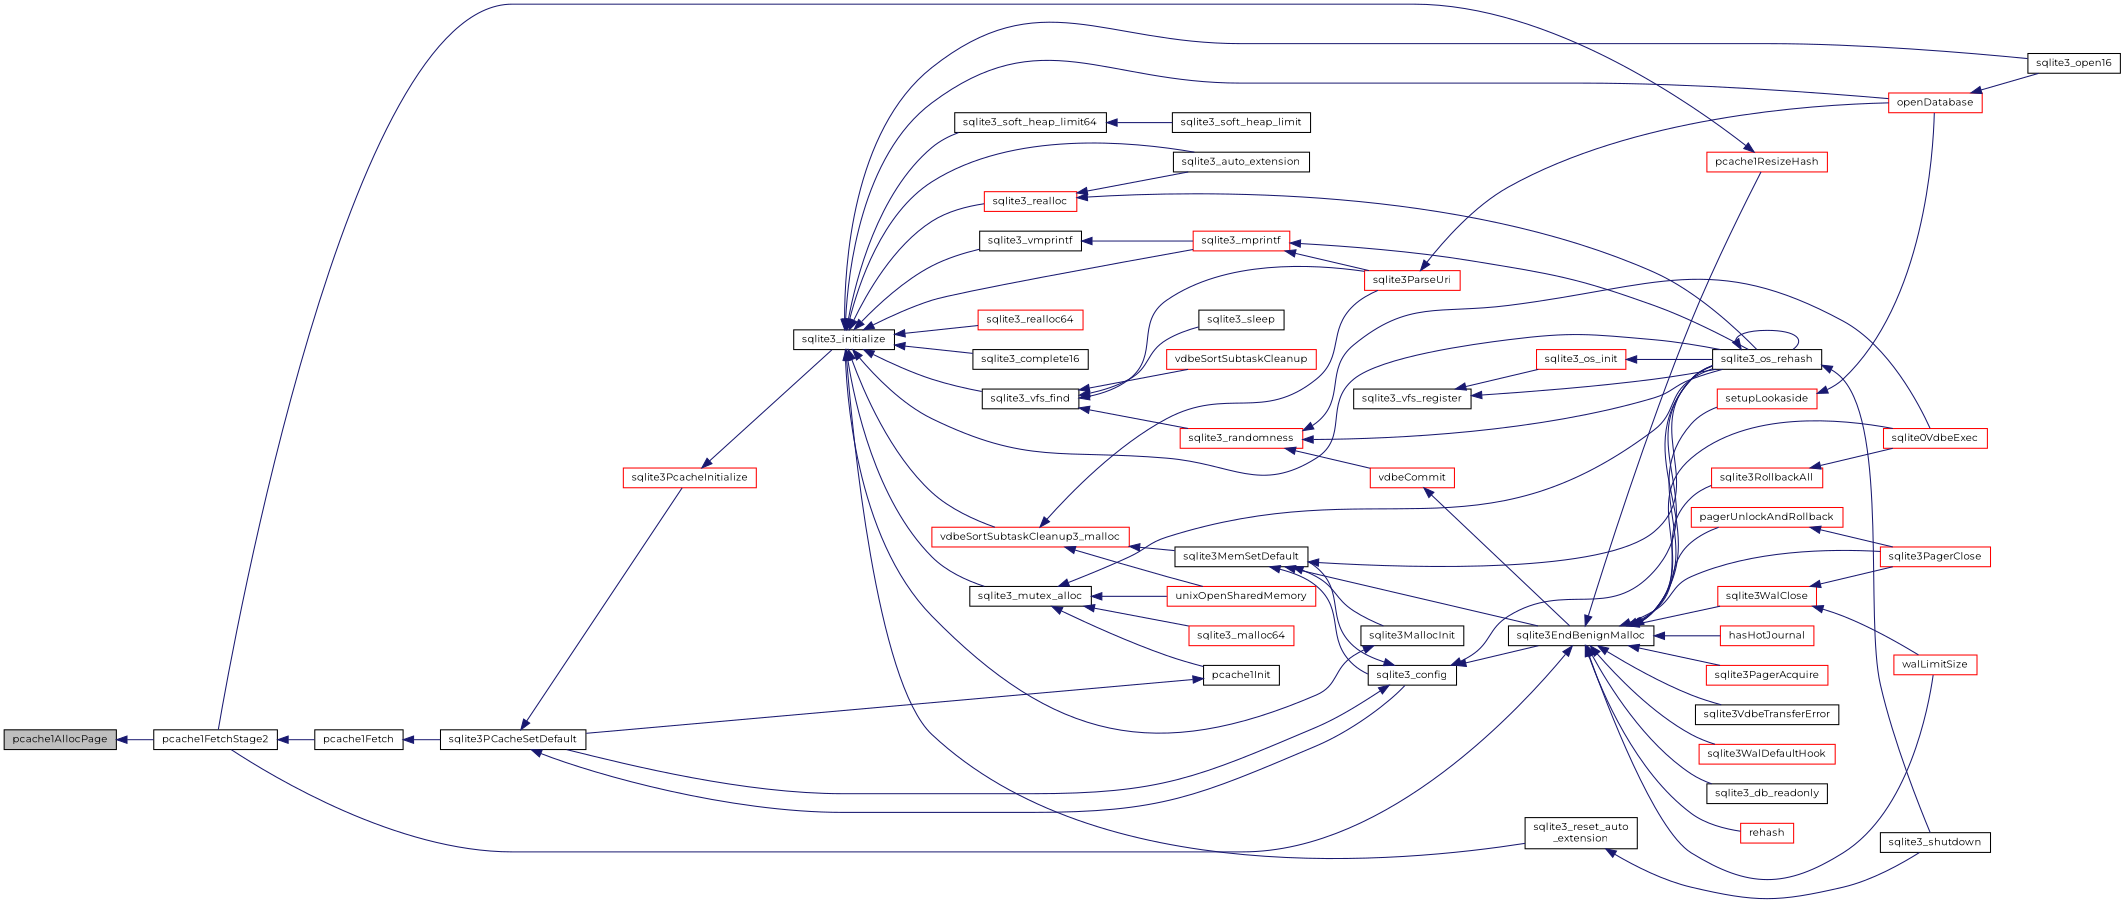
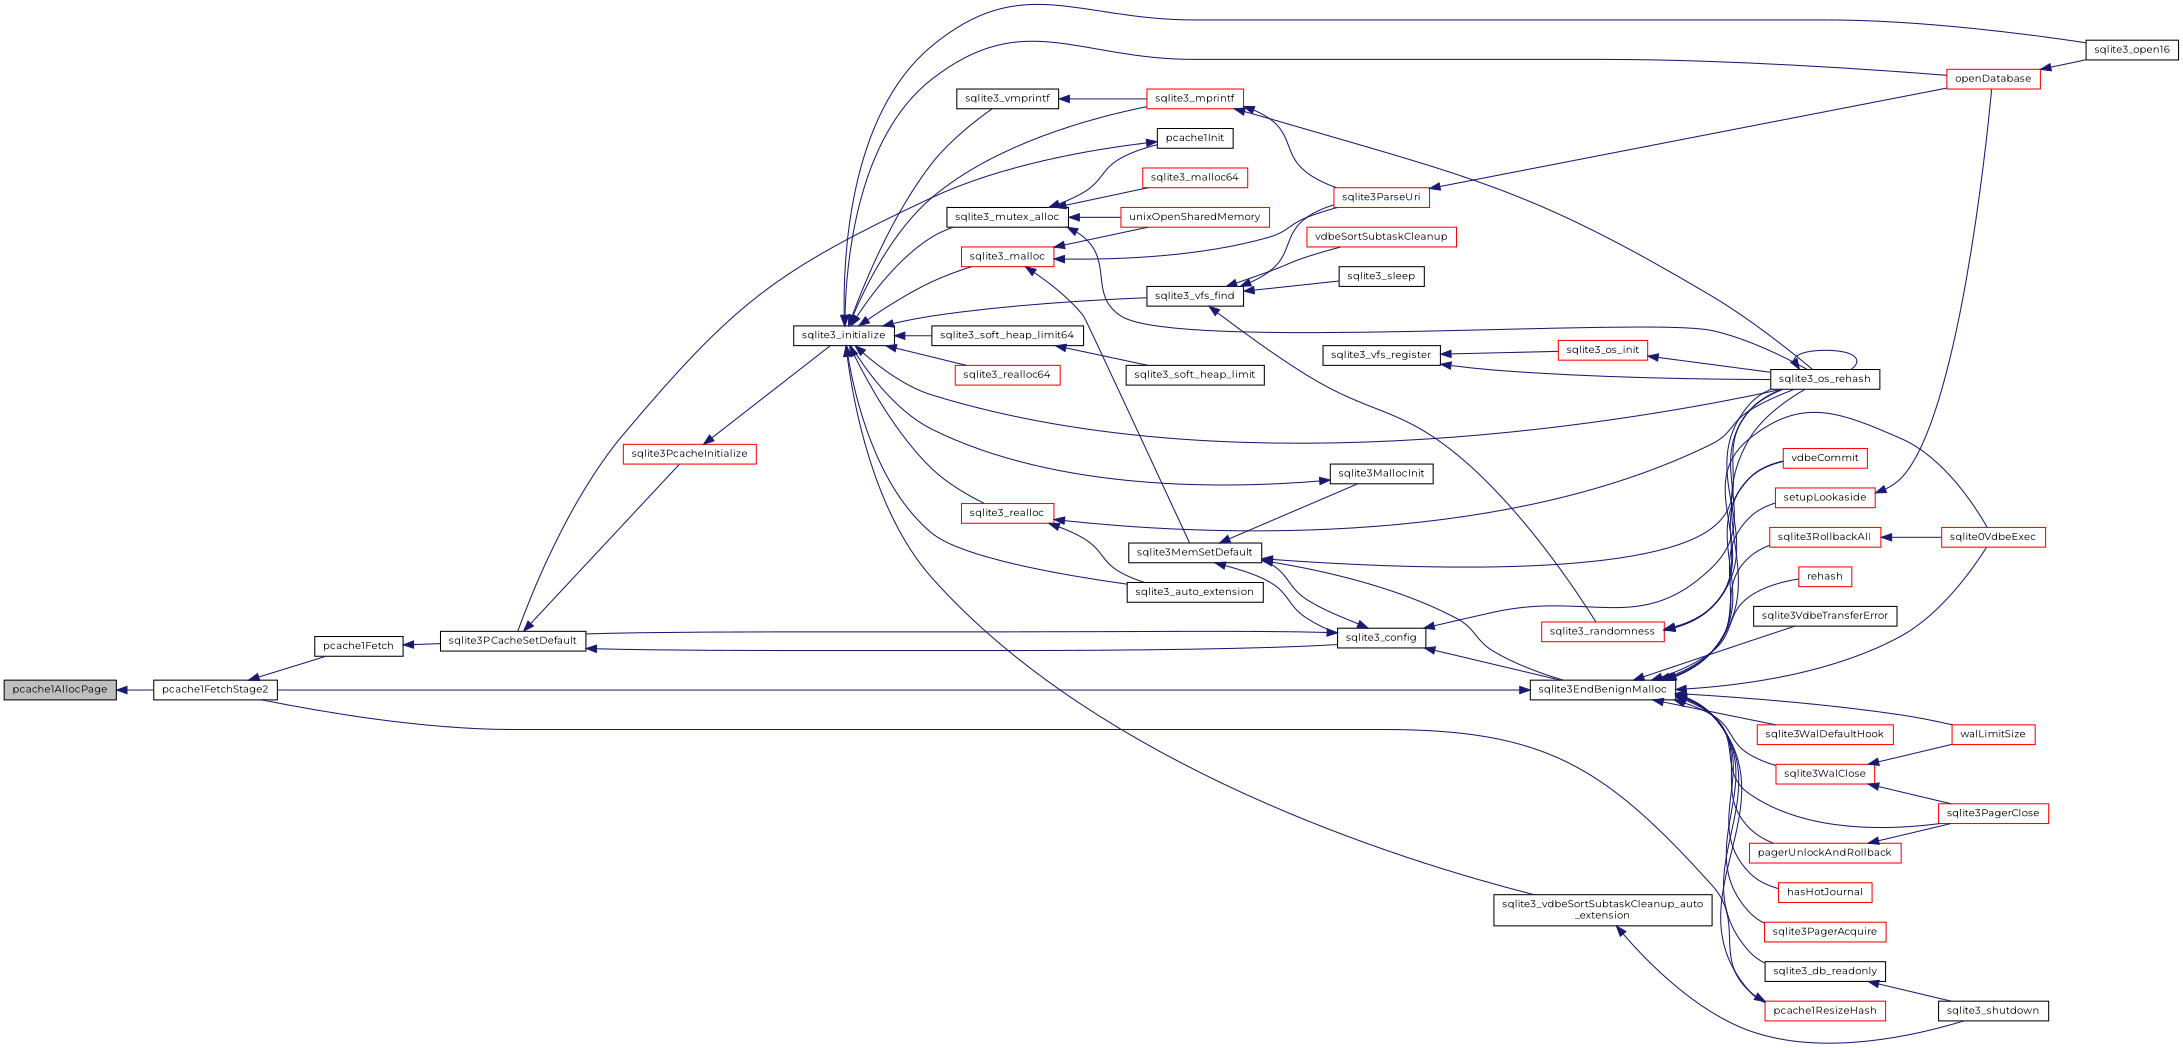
(1031, 359) -> none
(1031, 537) -> (1008, 257)
(1497, 557) -> (1730, 568)
(1874, 600) -> (1915, 993)
(1581, 833) -> (1603, 910)
